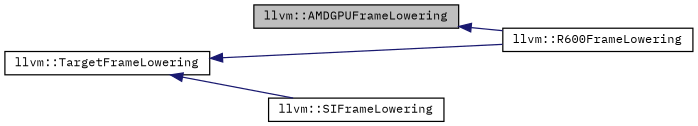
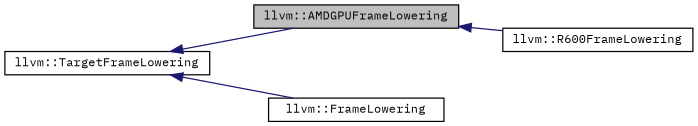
(363, 51) -> (238, 39)
(356, 110) -> (356, 110)
